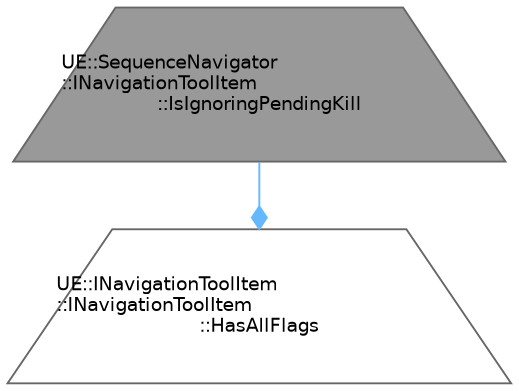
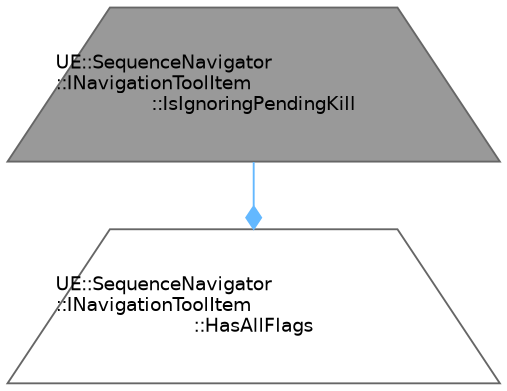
(259, 306) -> (254, 306)
